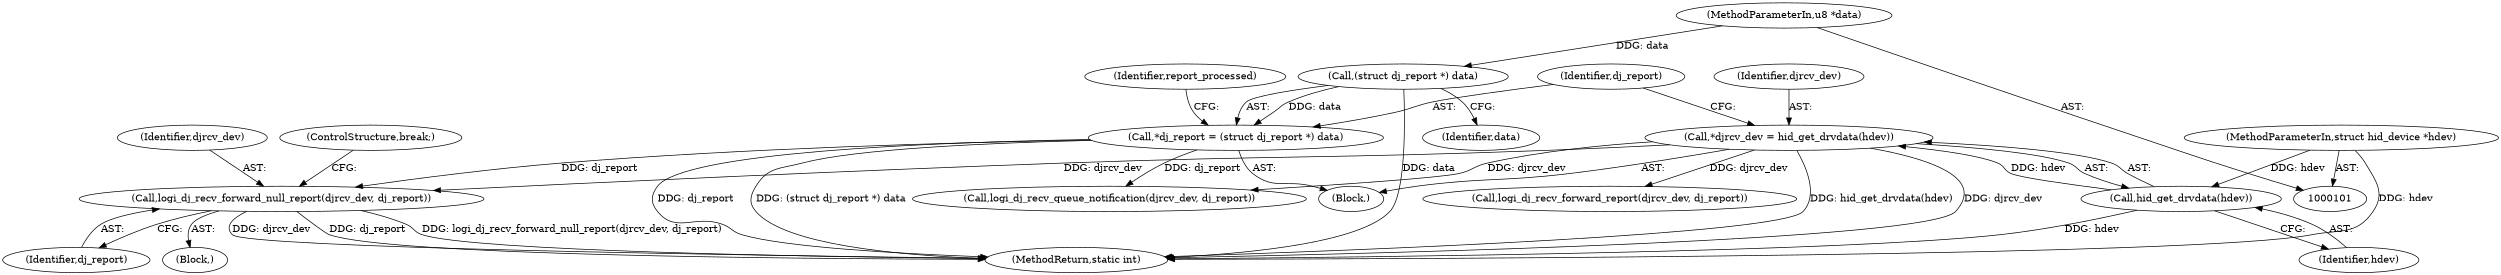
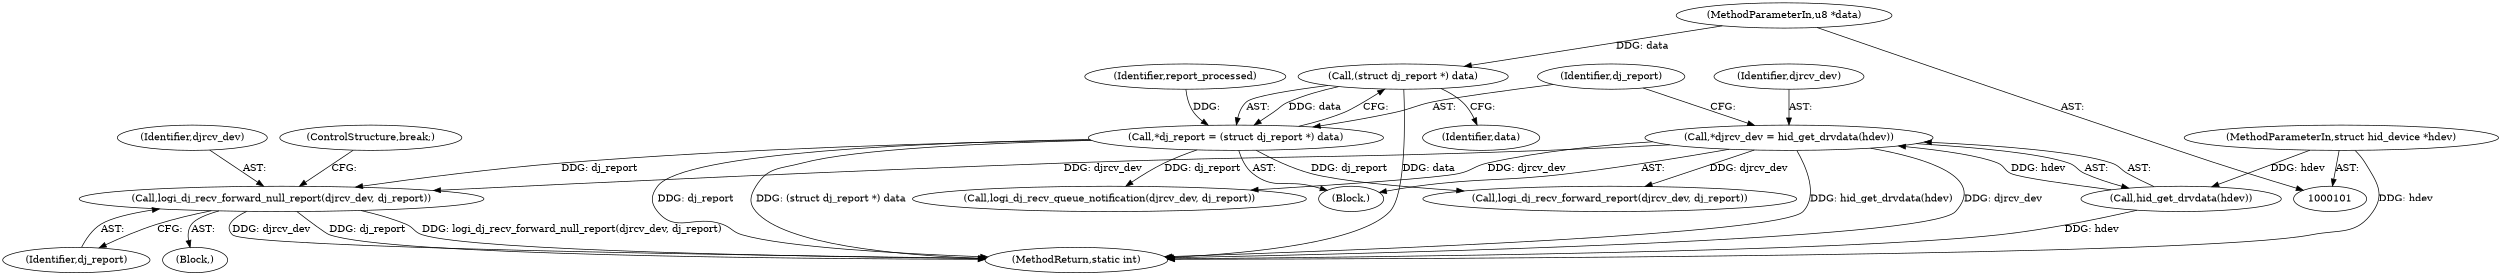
(1208, 107) -> (1208, 107)
none -> (1340, 114)
none -> (1344, 180)
(2359, 260) -> none
